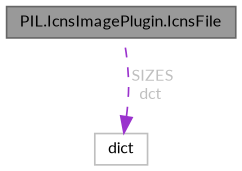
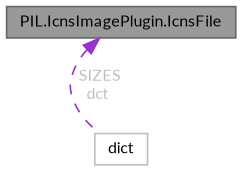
(128, 77) -> (71, 94)
